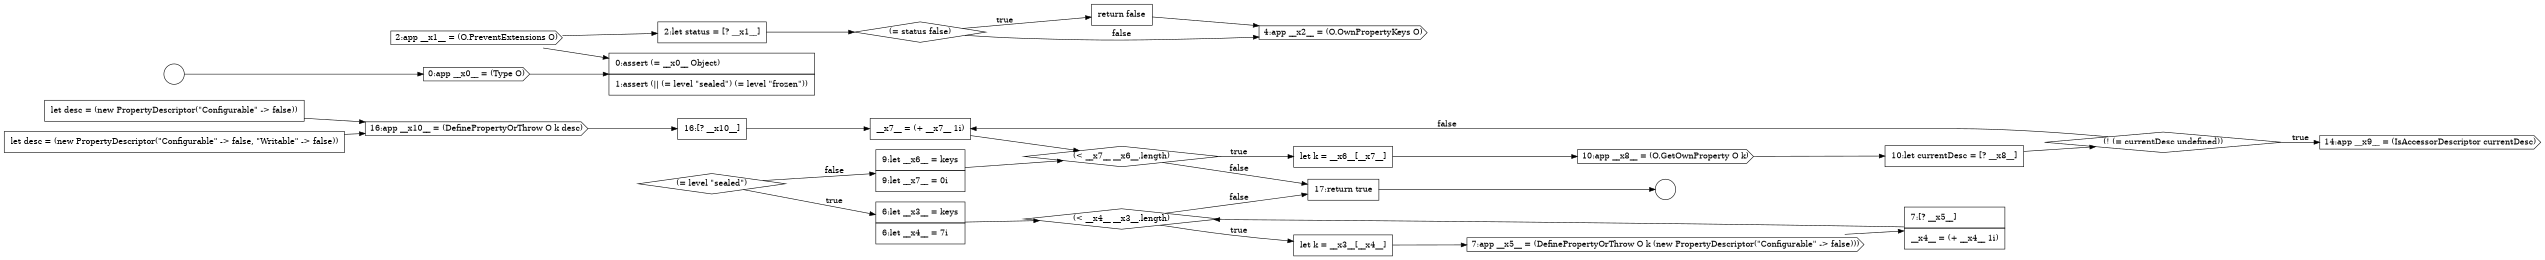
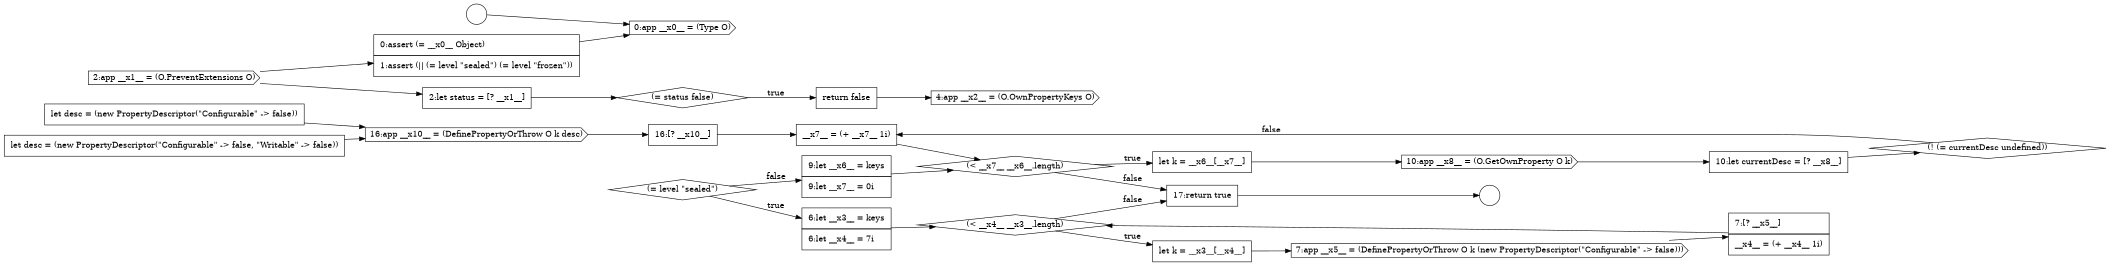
(1109, 40) -> none
(566, 74) -> (602, 39)
(2430, 142) -> none
